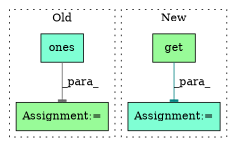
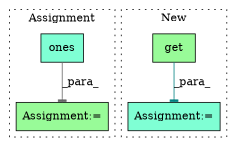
(62, 19) -> (62, 19)
